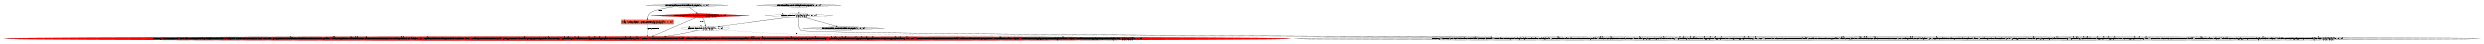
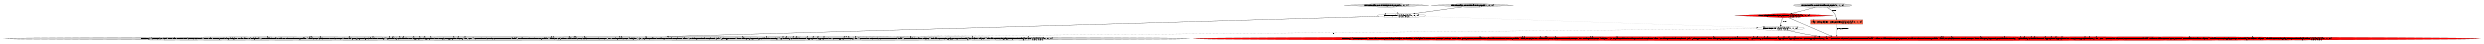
(687, 5) -> (1823, 5)
(799, 16) -> (1401, 16)
(754, 22) -> (1590, 22)
(820, 22) -> (1438, 10)
